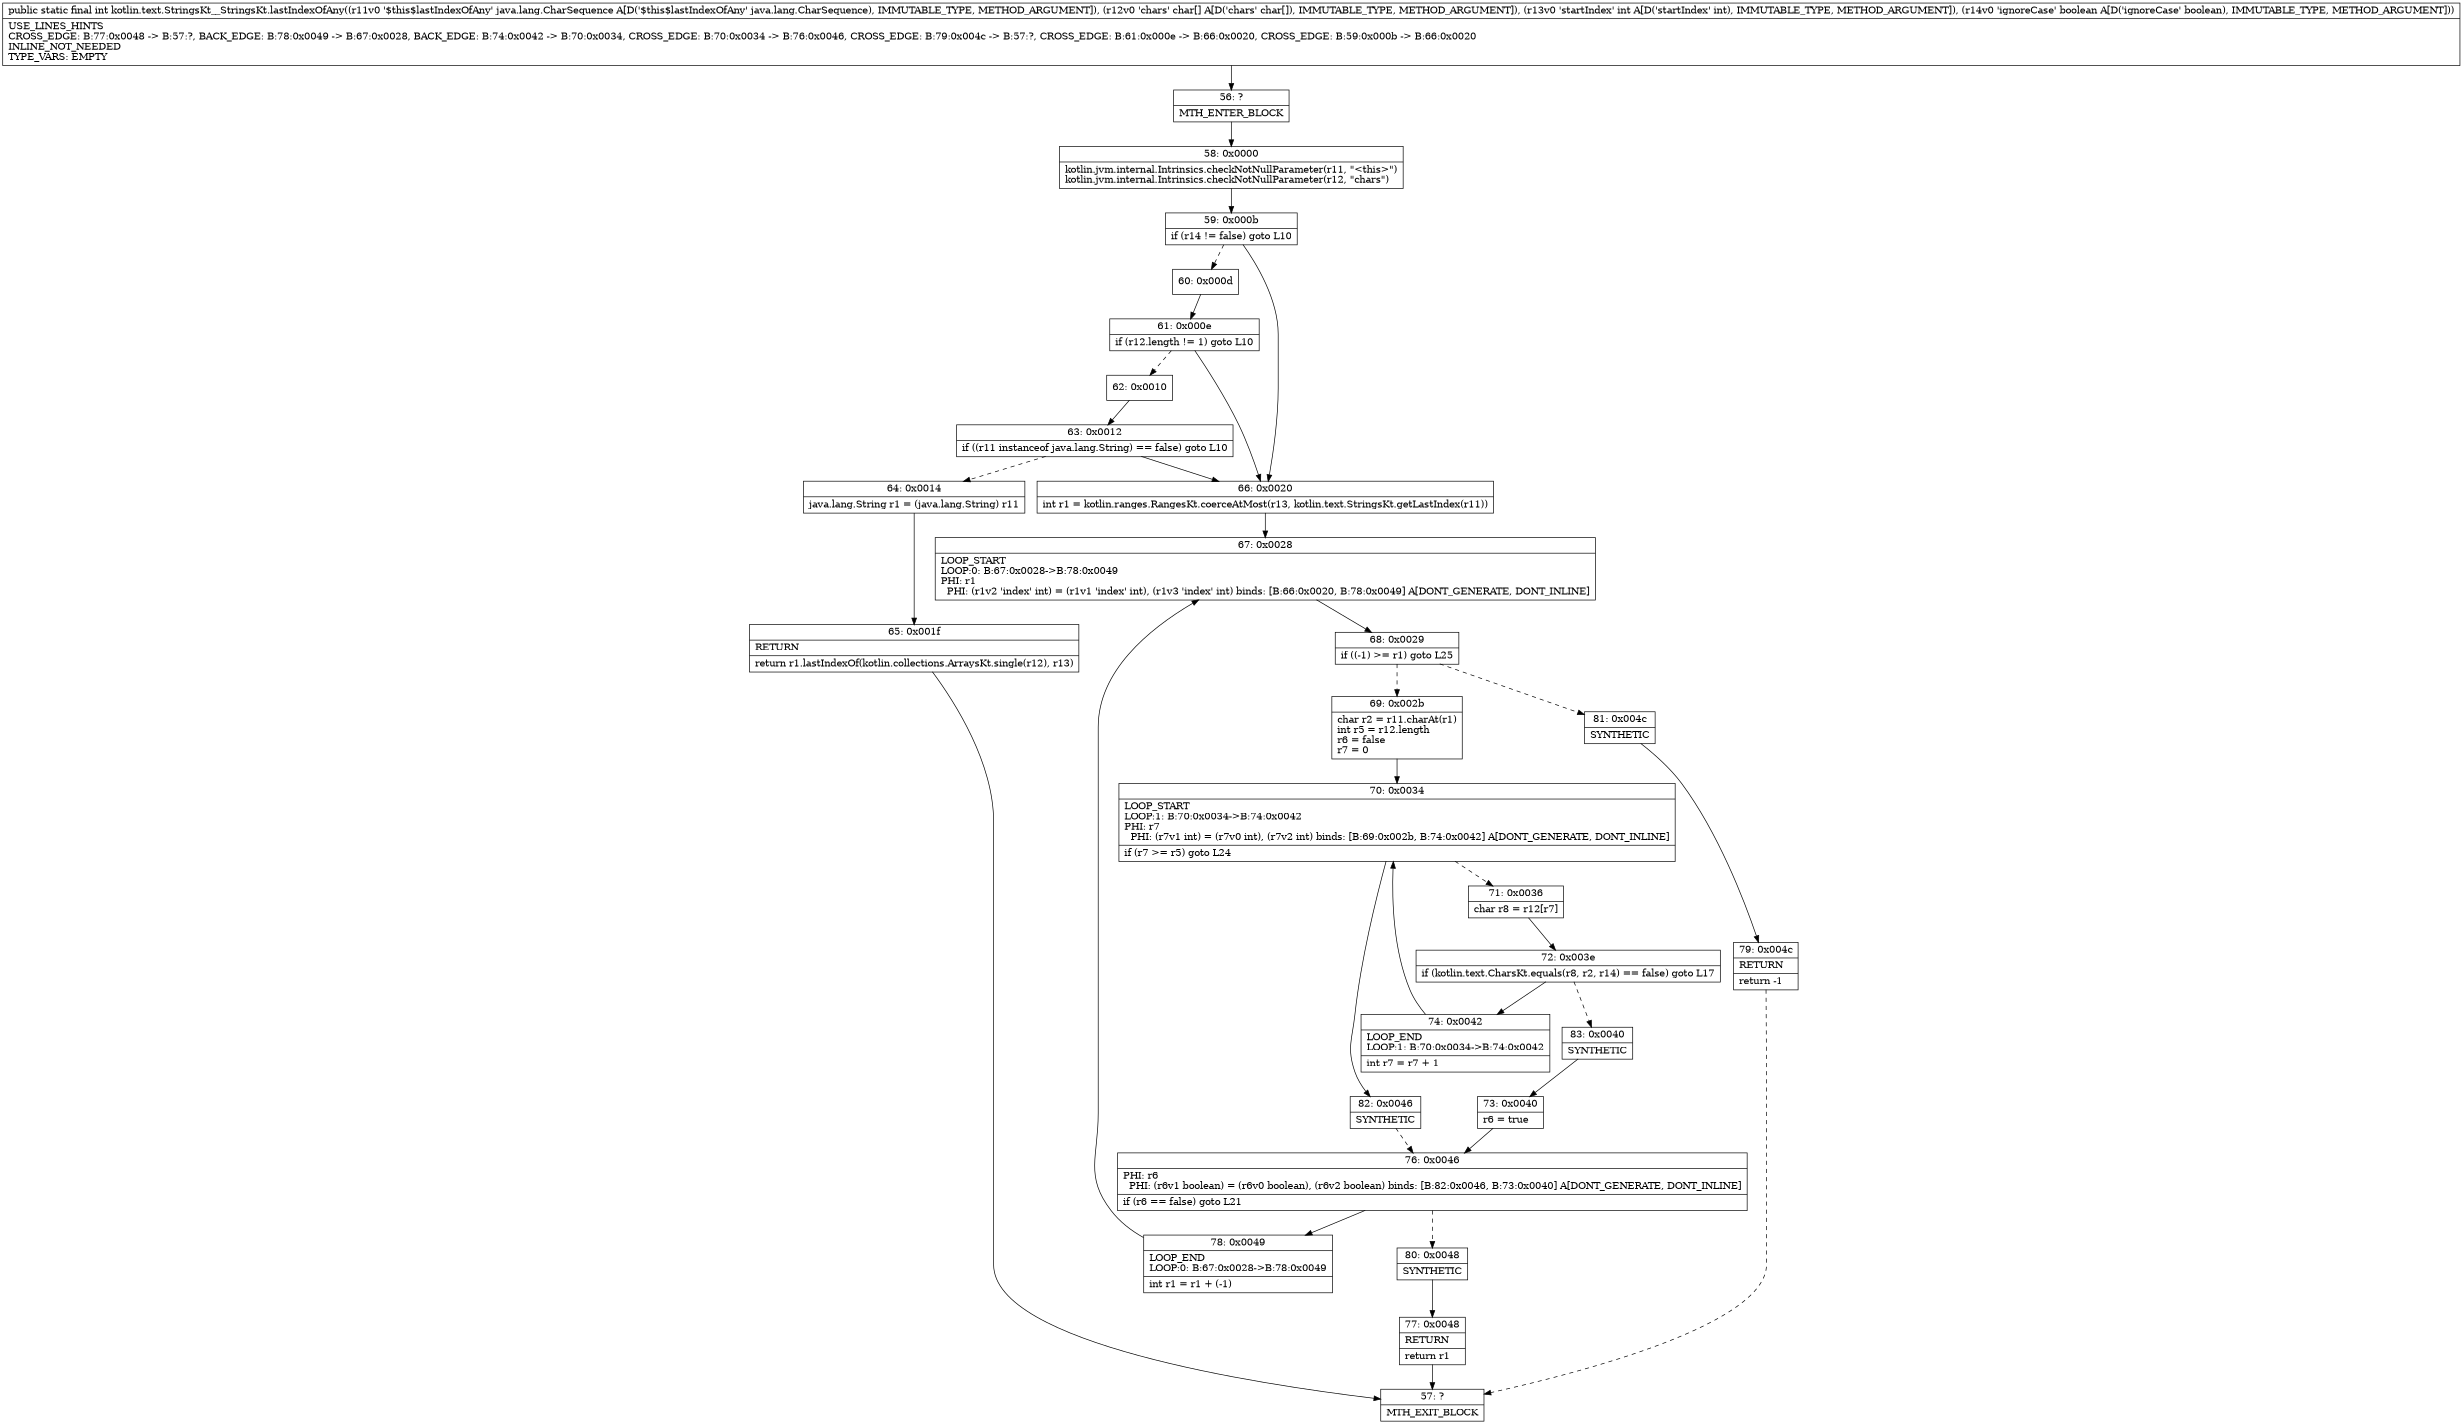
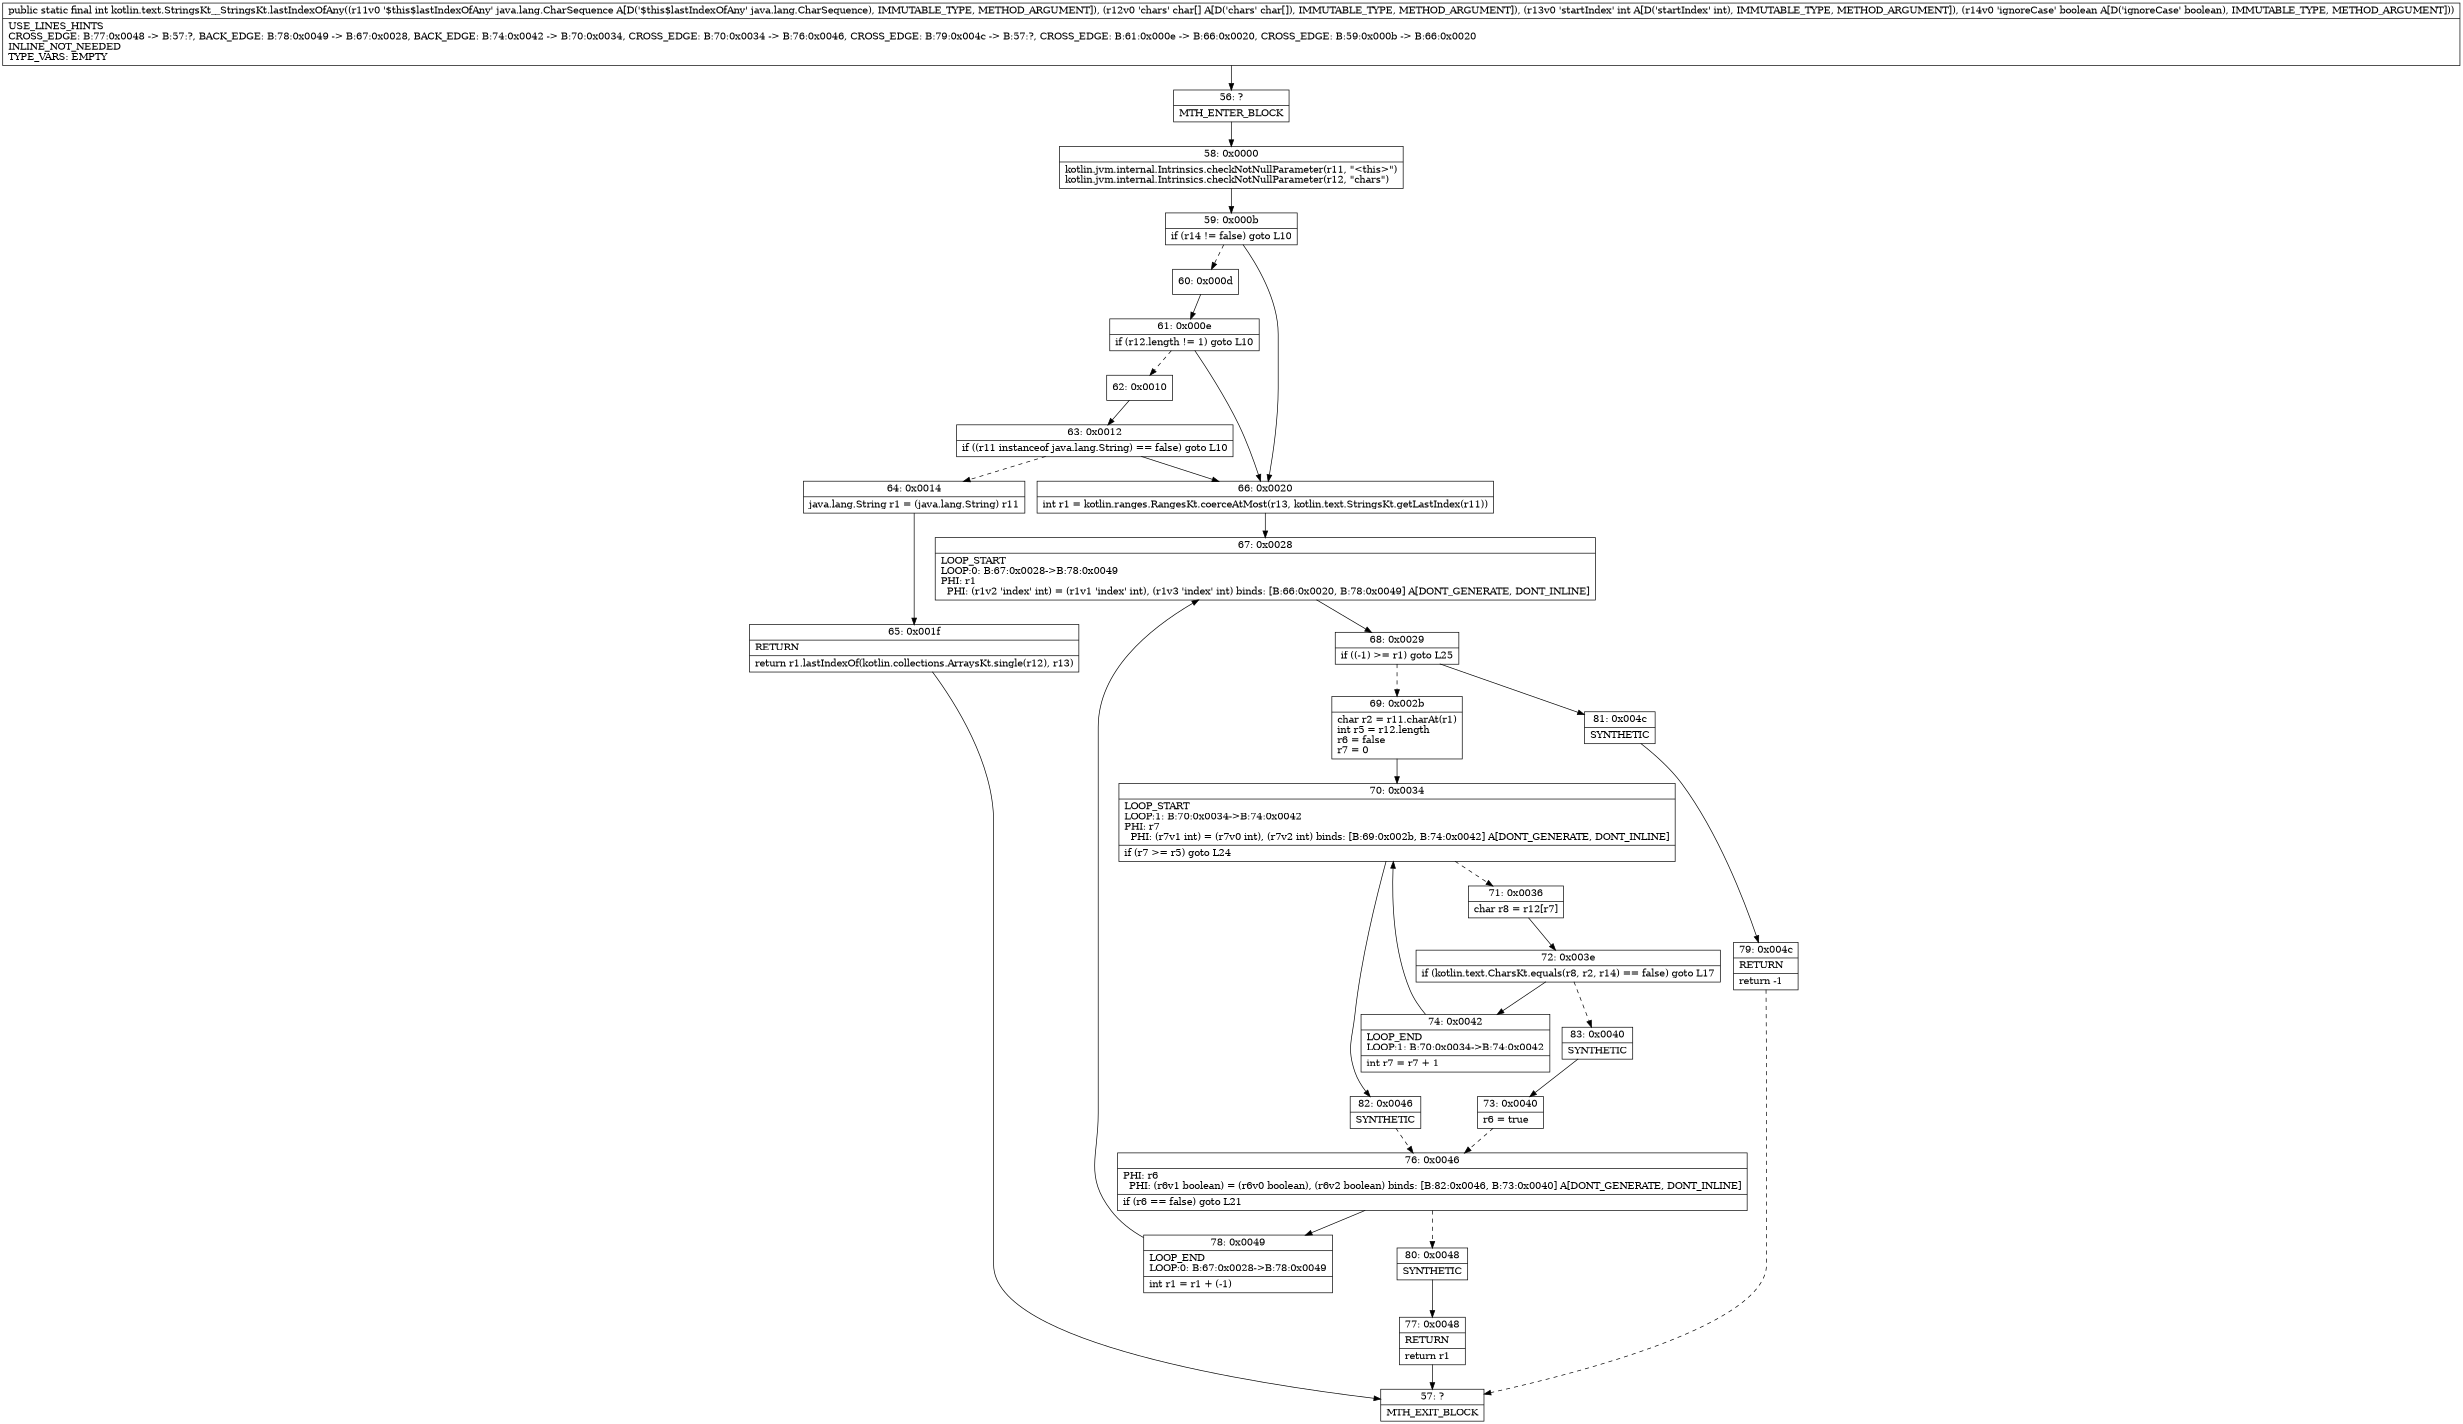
(1509, 688) -> (1509, 688)
(1481, 1138) -> (1481, 1138)
